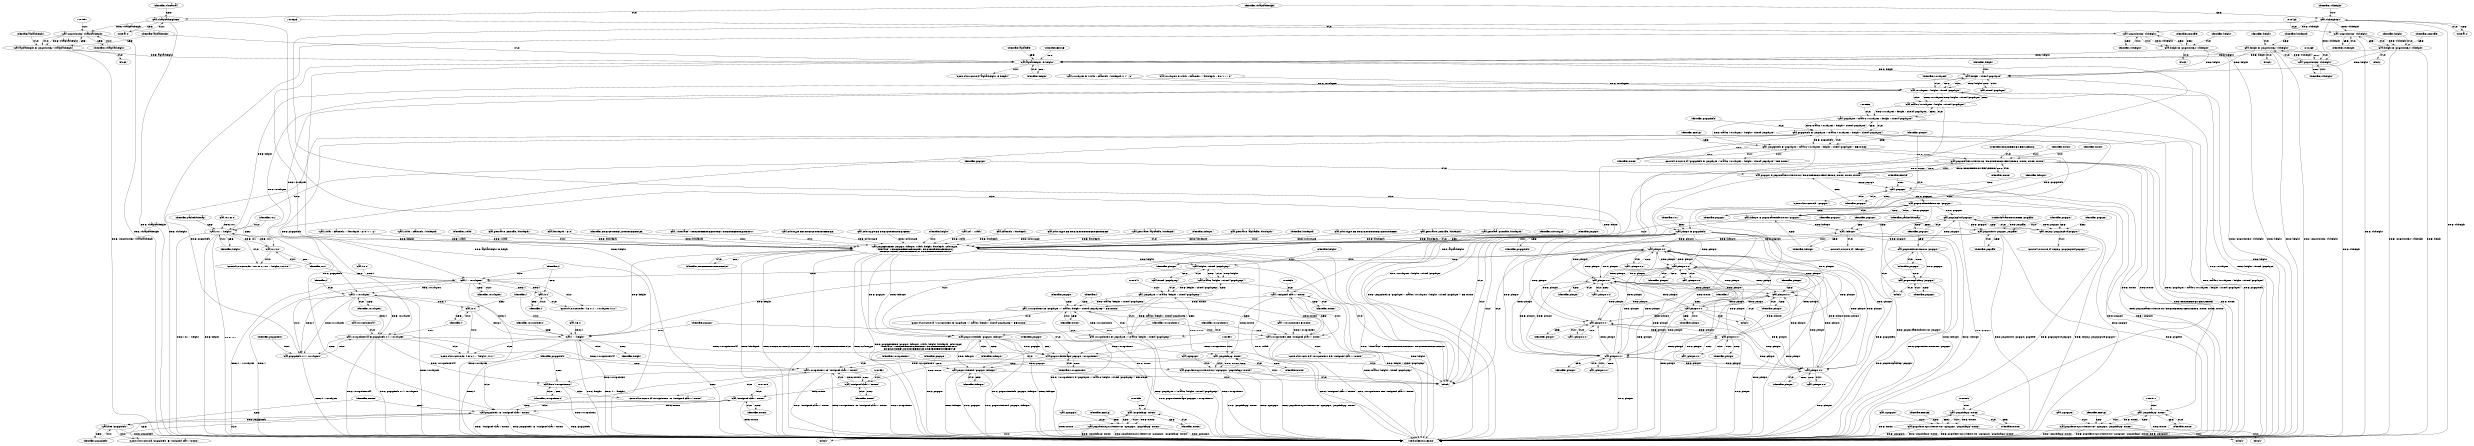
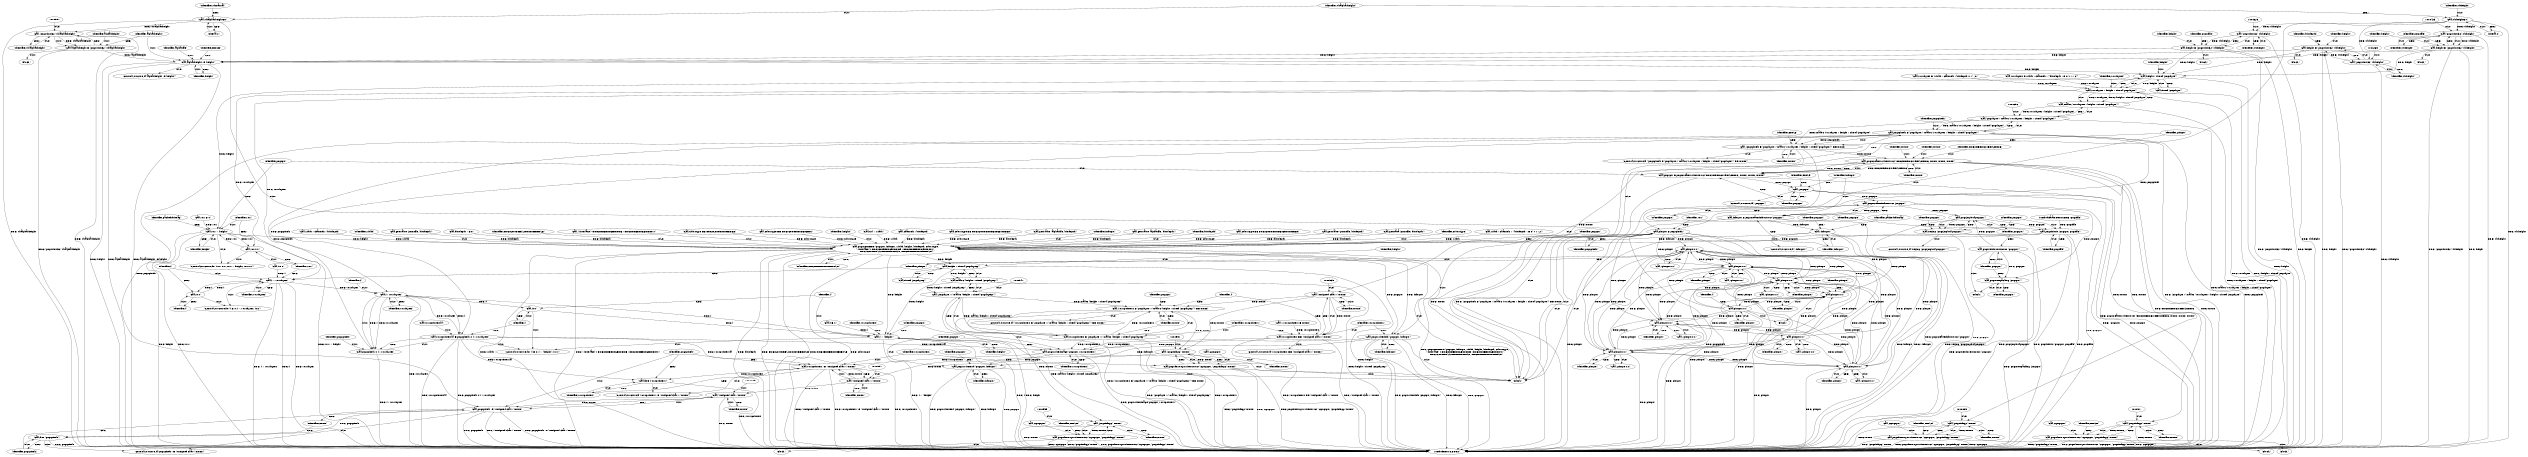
(424, 408) -> (392, 411)
